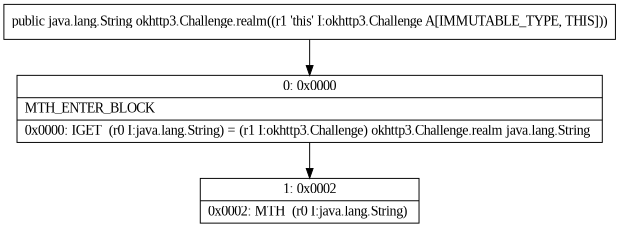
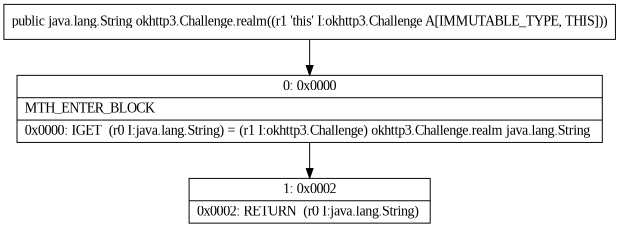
(310, 211) -> (310, 211)
